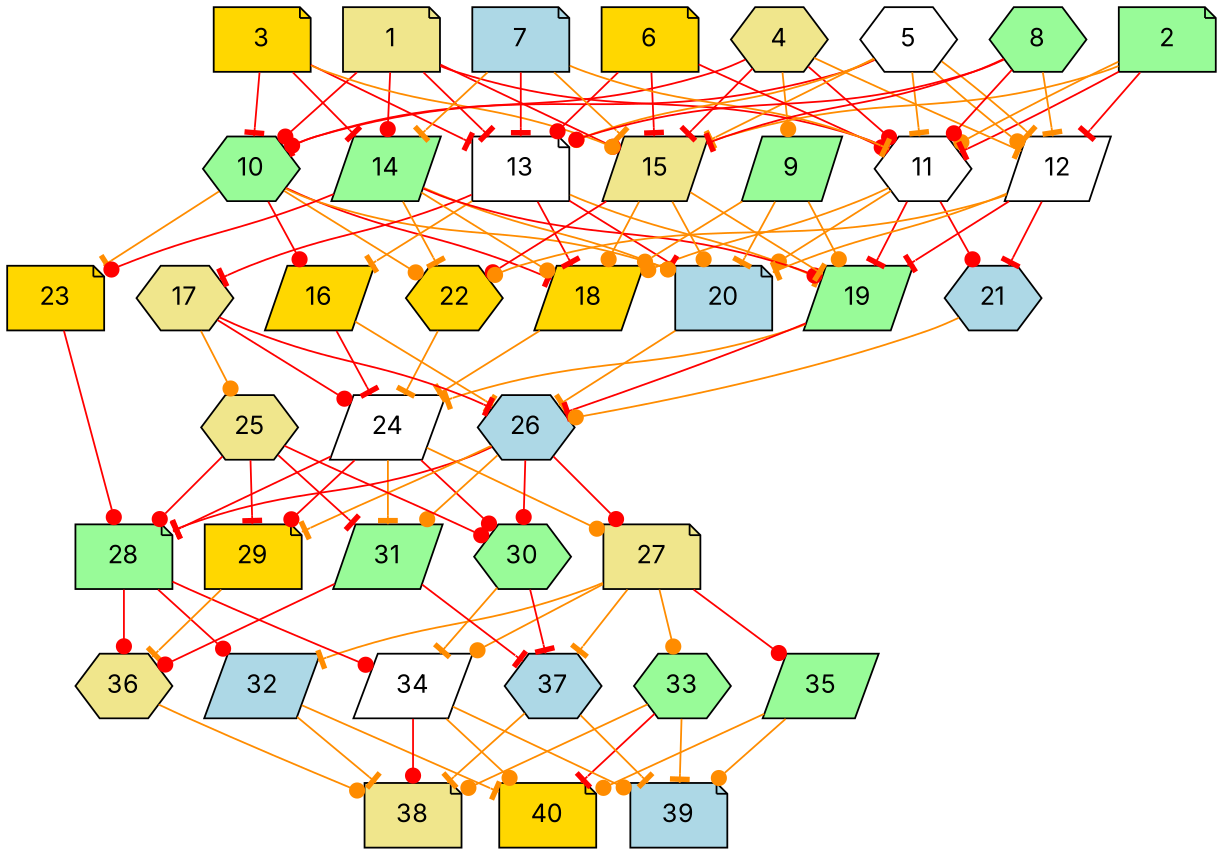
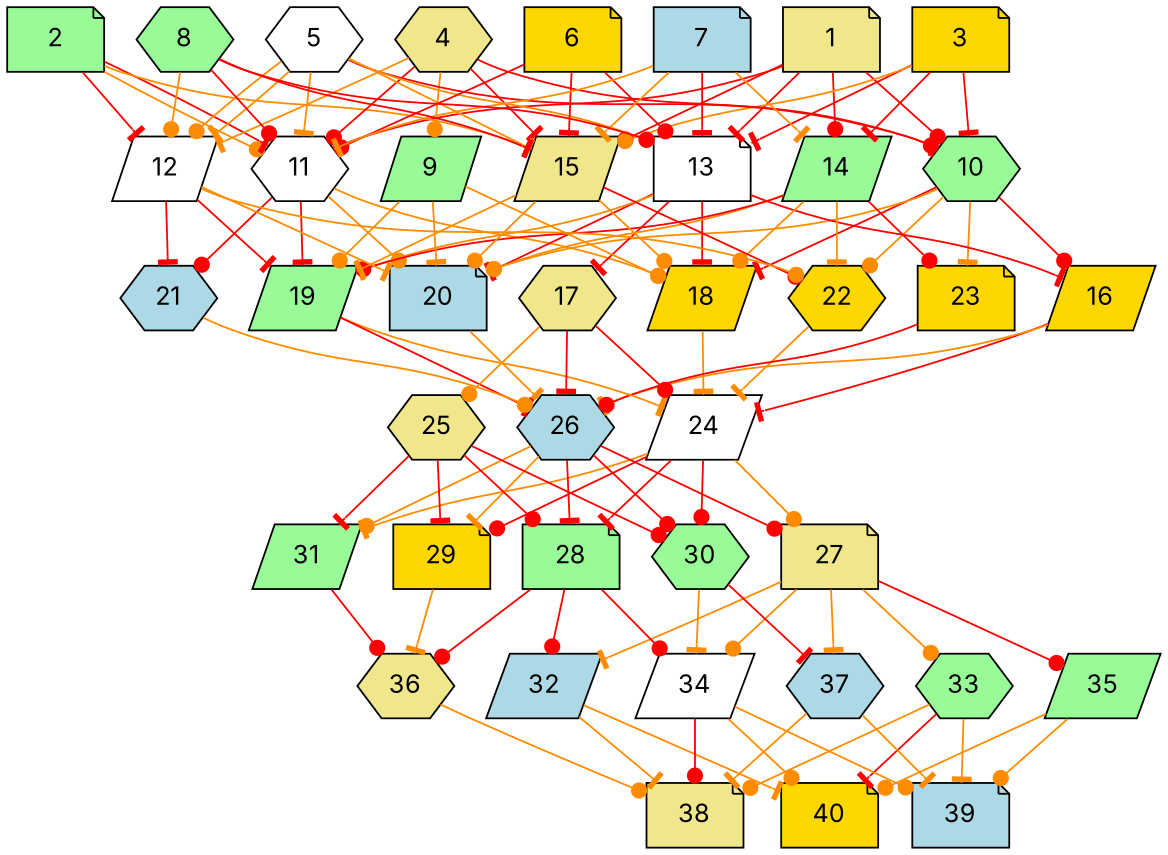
(1047, 100) -> (176, 97)
(405, 243) -> (880, 231)
(88, 420) -> (835, 350)
(457, 611) -> none
